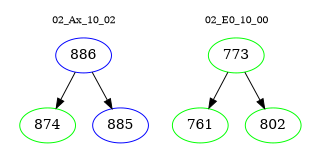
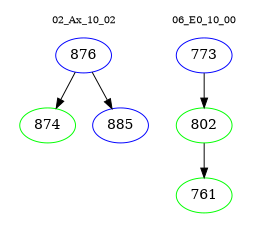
(237, 21) -> (204, 21)
(84, 55) -> (84, 55)
(236, 55) -> (204, 55)
(221, 86) -> (204, 156)
